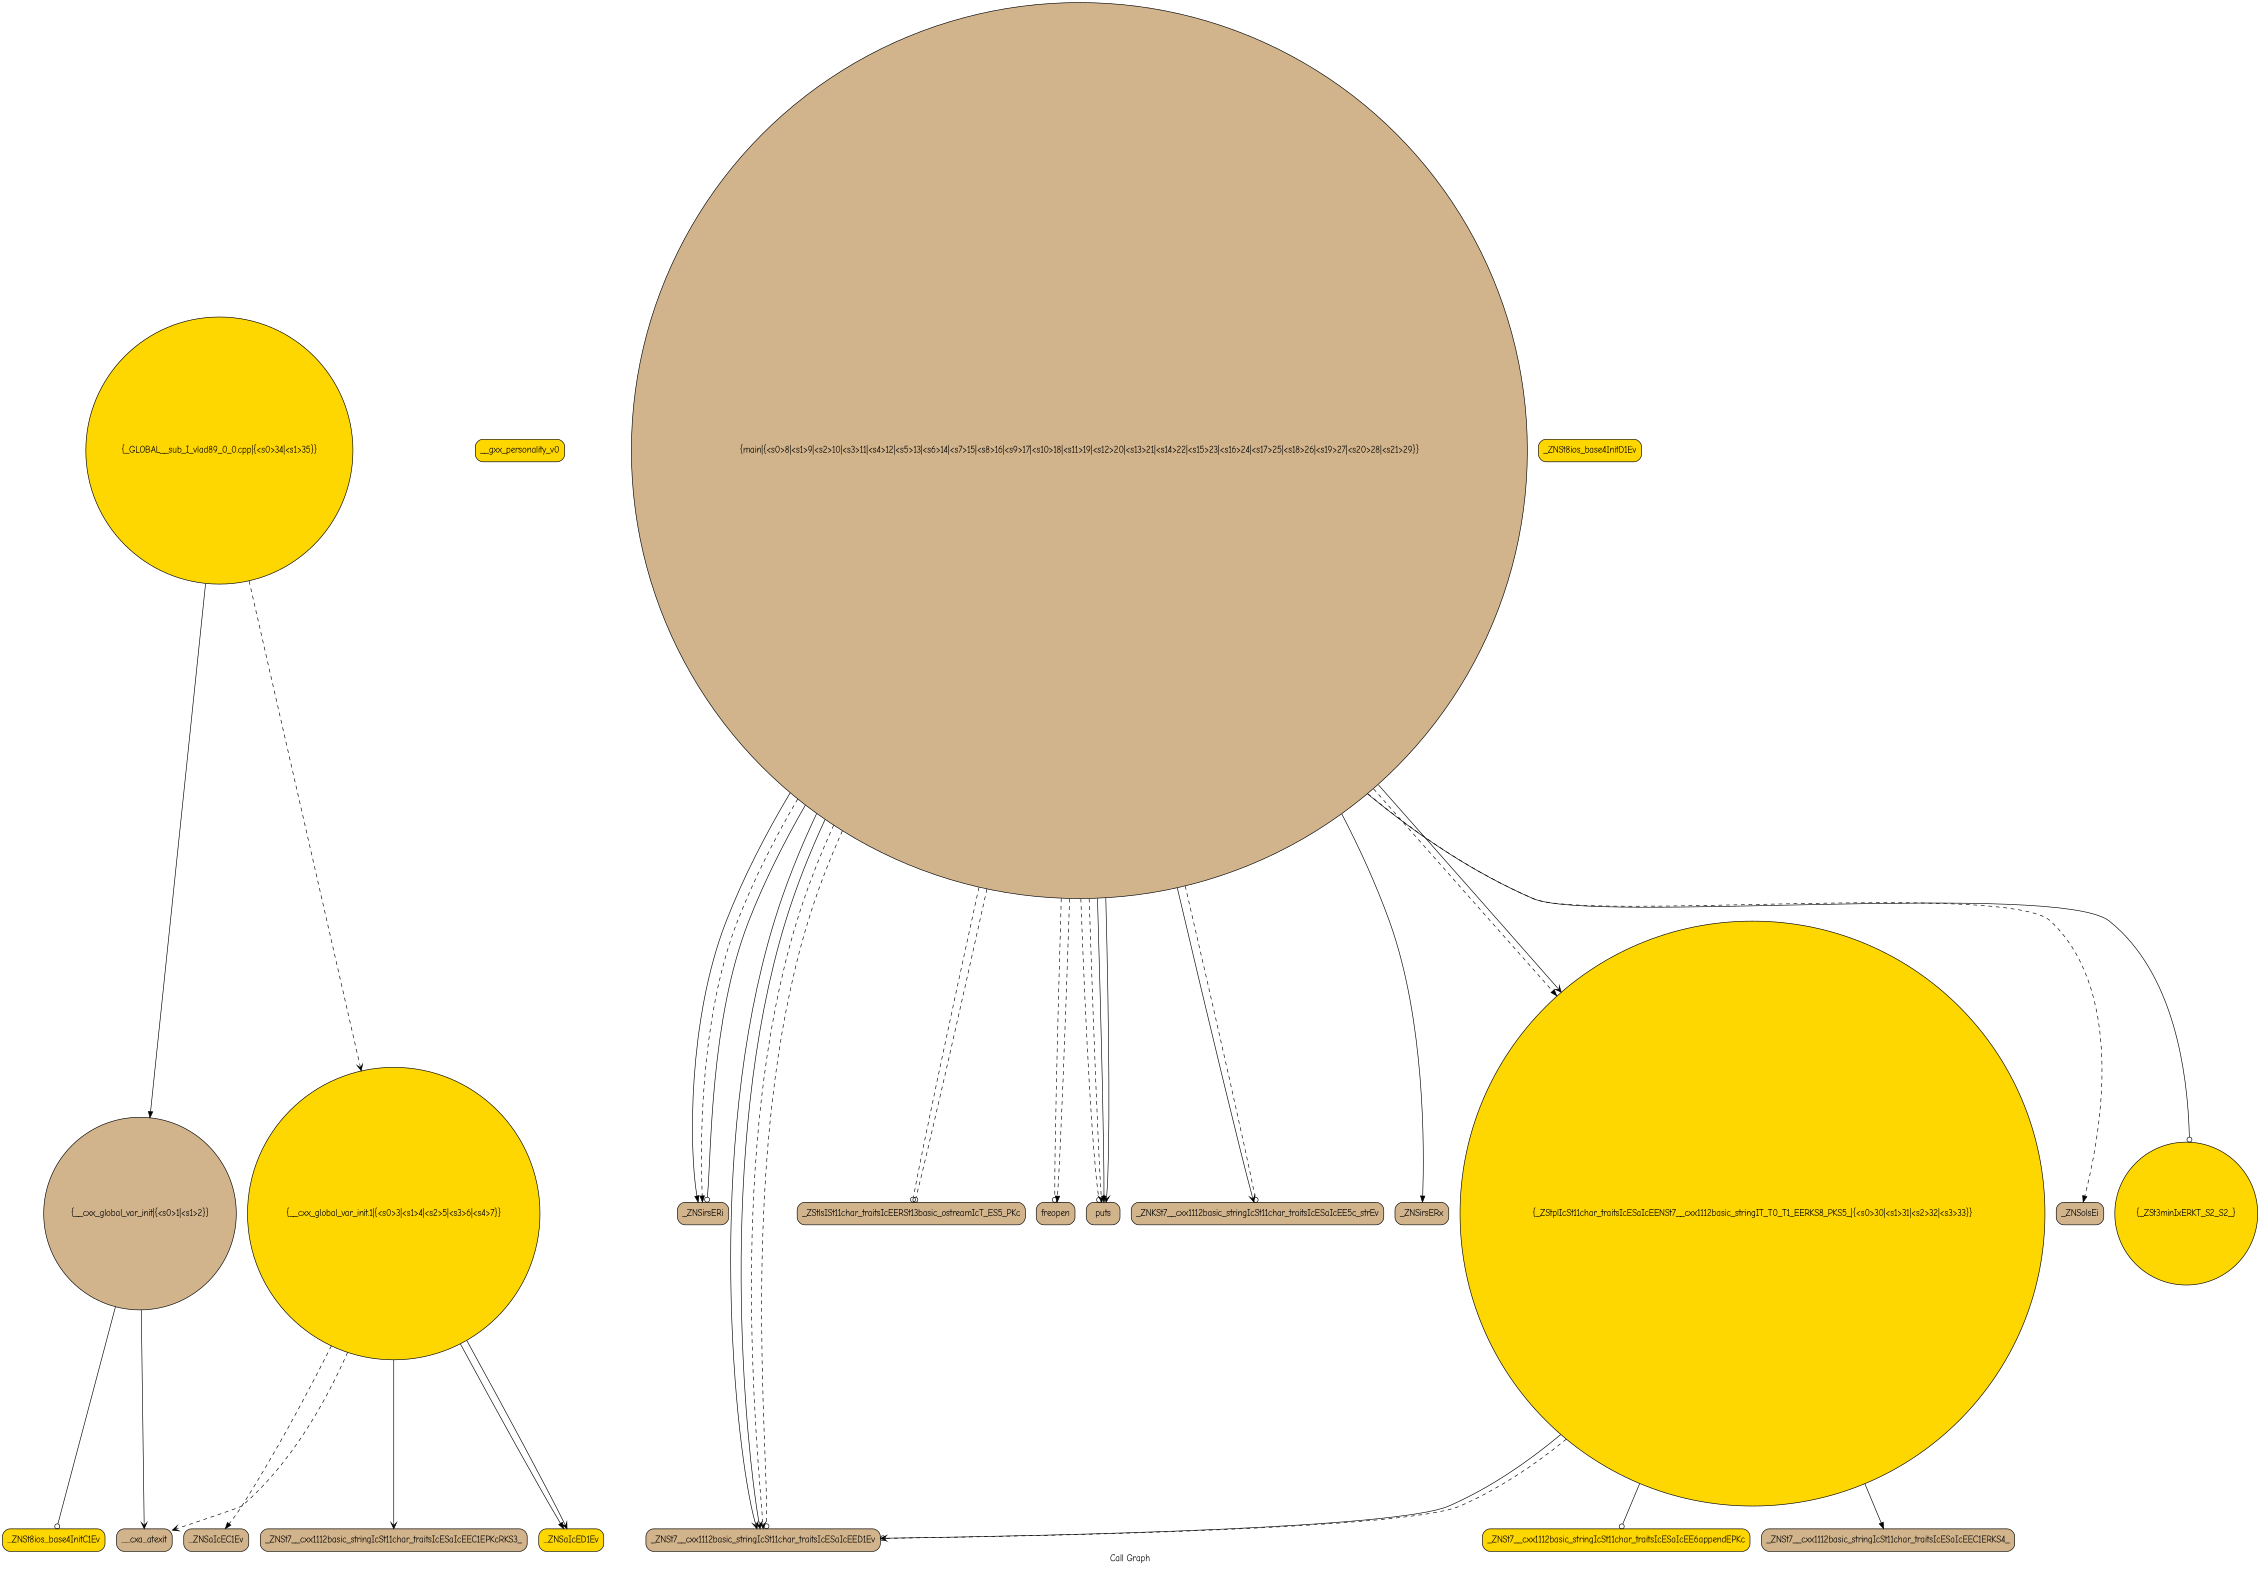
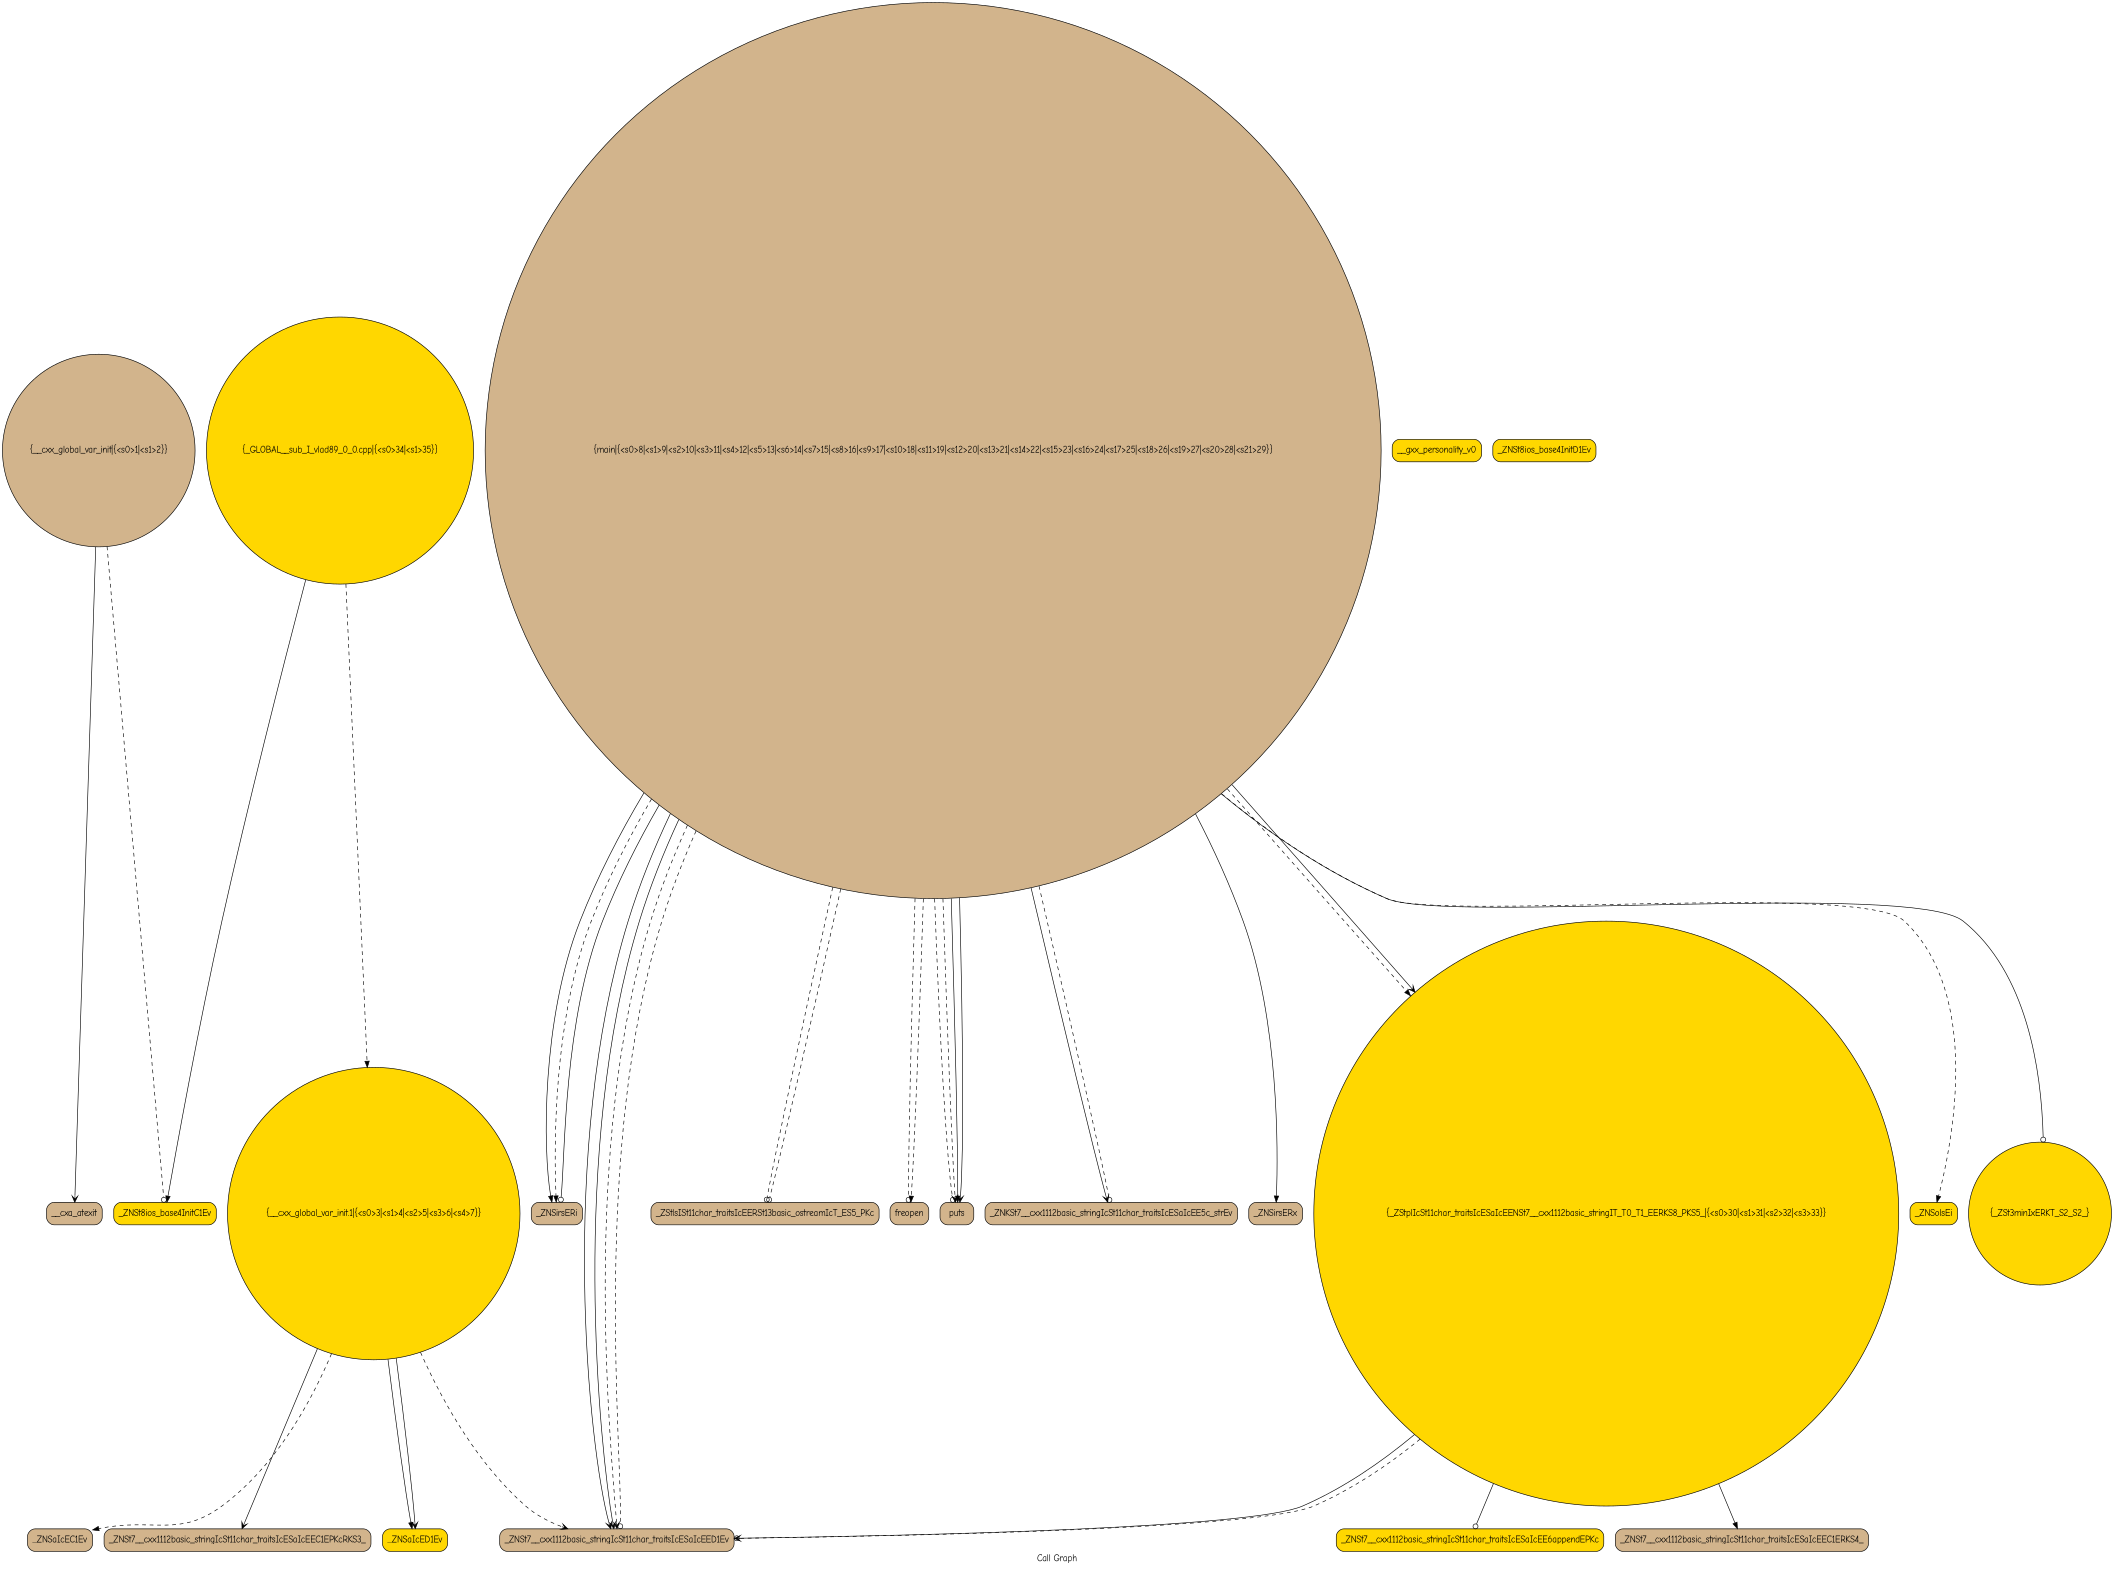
(304, 823) -> (356, 823)
(178, 848) -> (230, 886)
(2080, 1214) -> (1934, 1214)
(87, 1415) -> (135, 872)
(283, 1462) -> (477, 1452)
